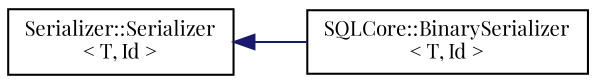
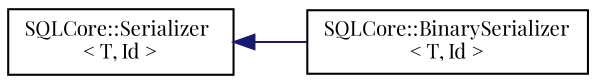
(121, 42) -> (121, 42)
